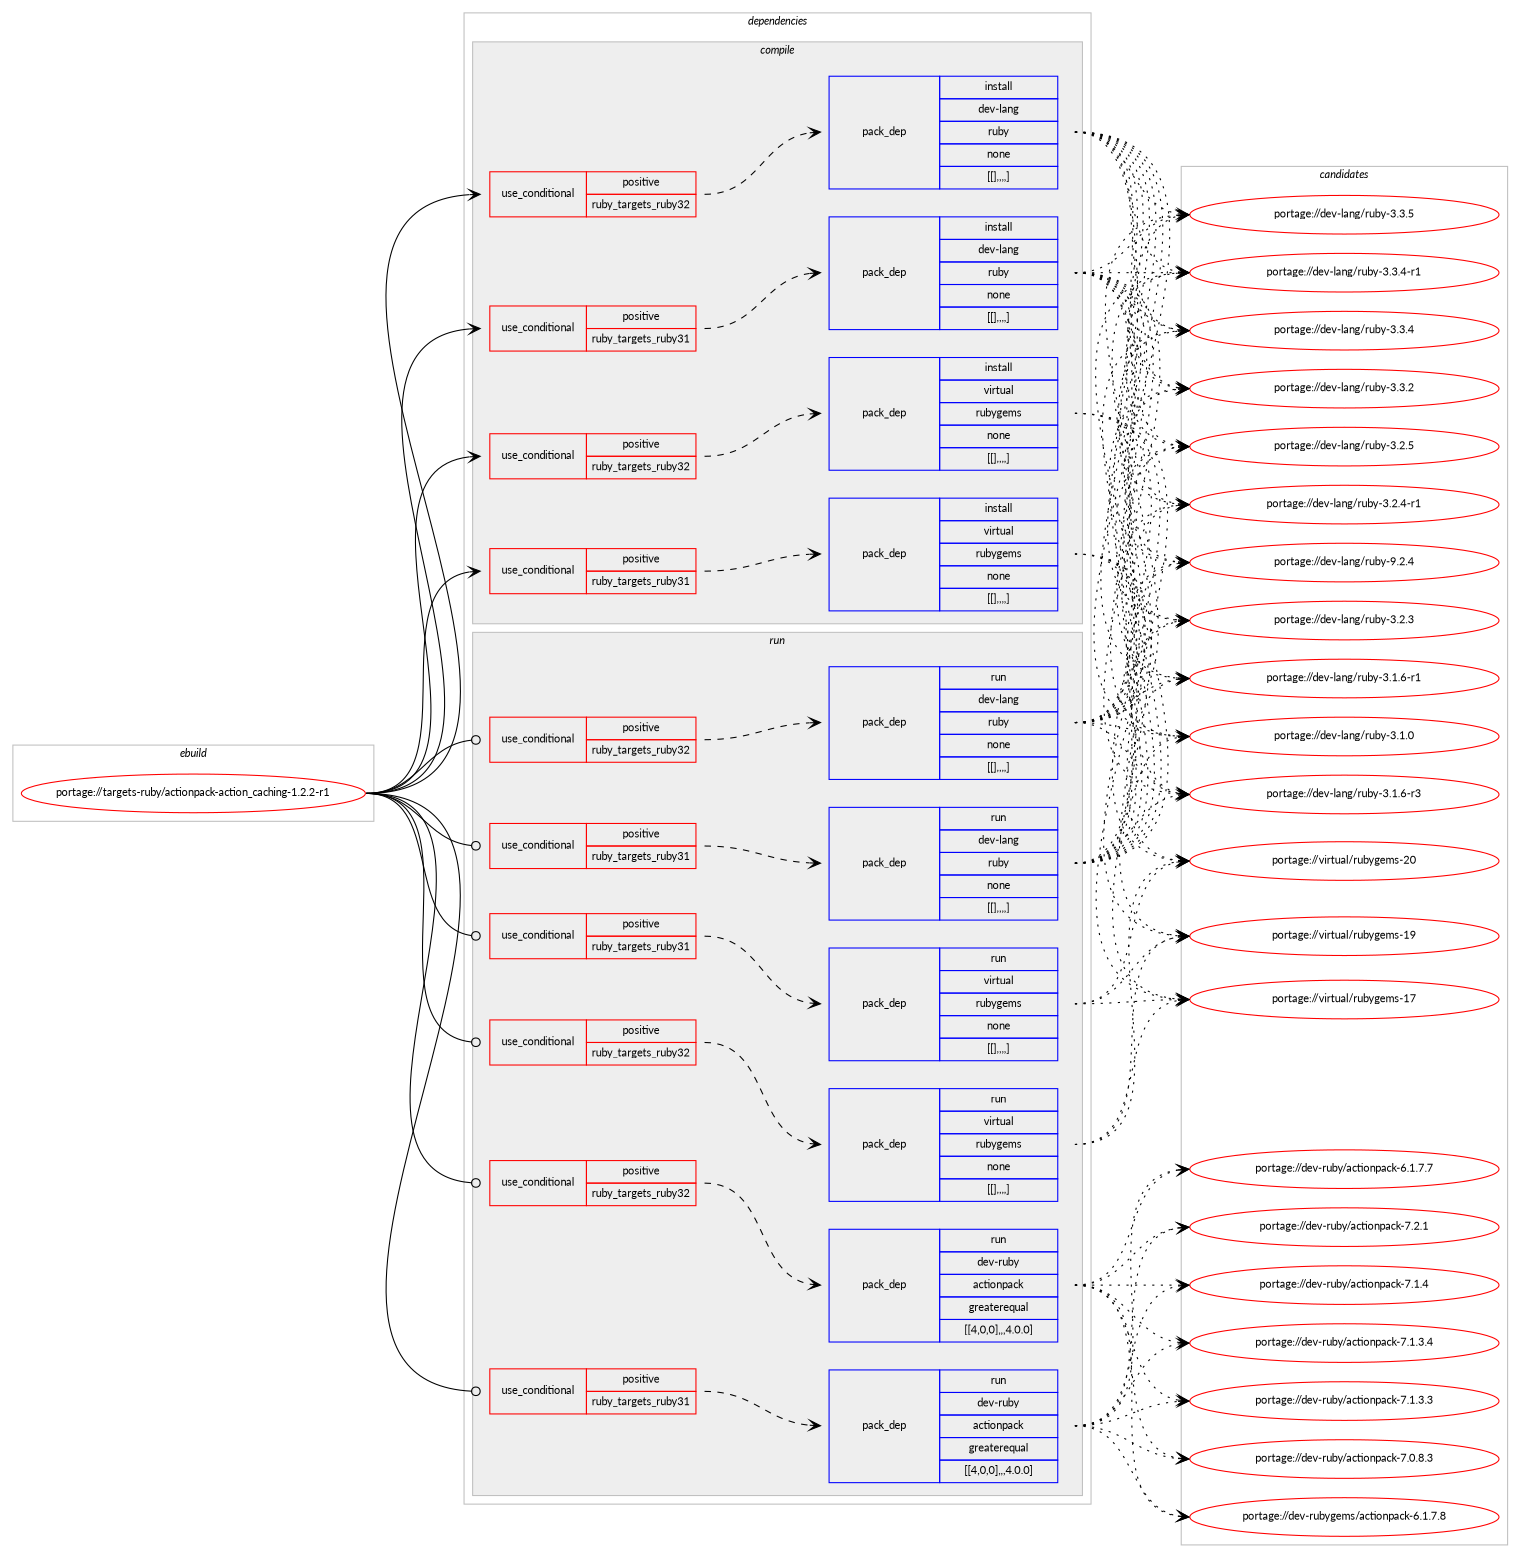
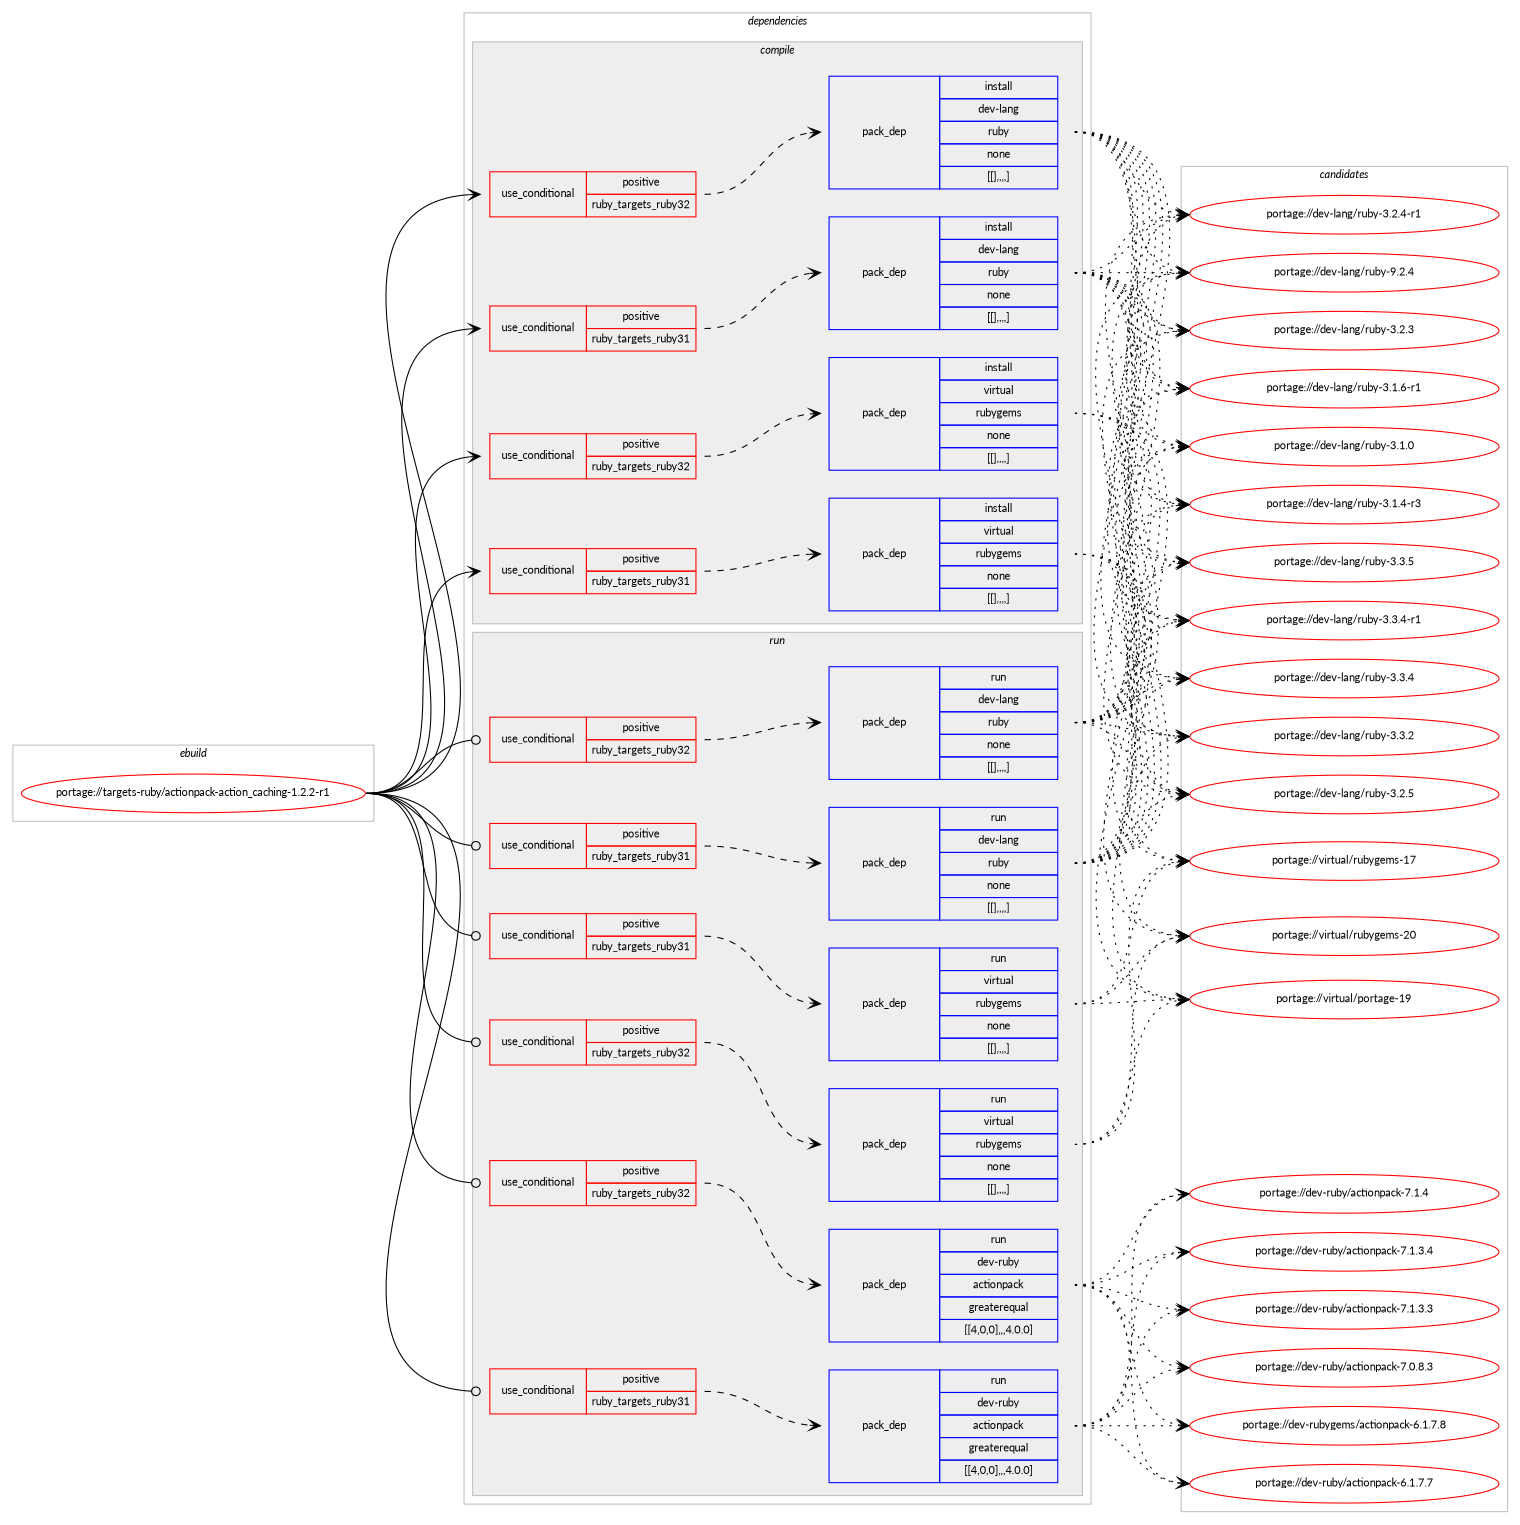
(1344, 794) -> (1344, 505)
(1344, 936) -> (1344, 1000)
(1344, 1227) -> none
